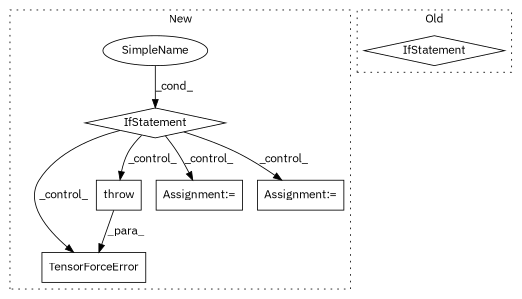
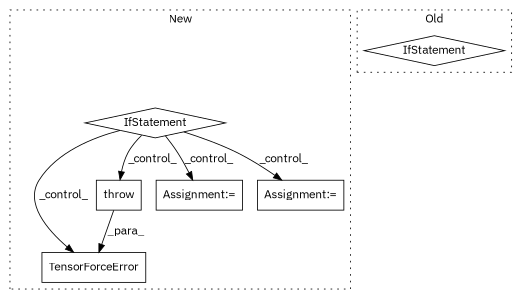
(155, 51) -> none
